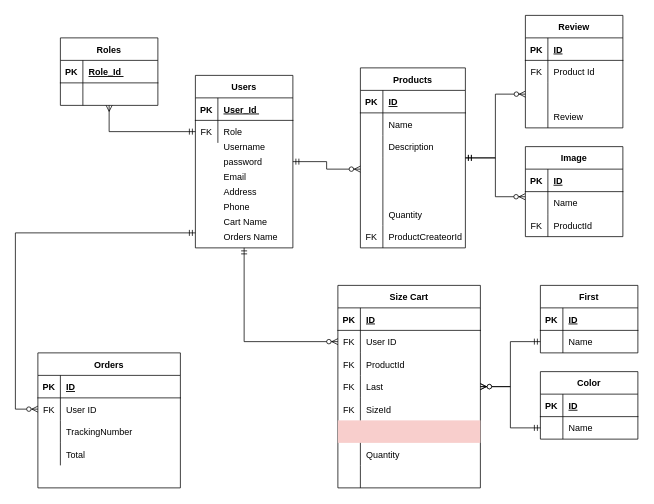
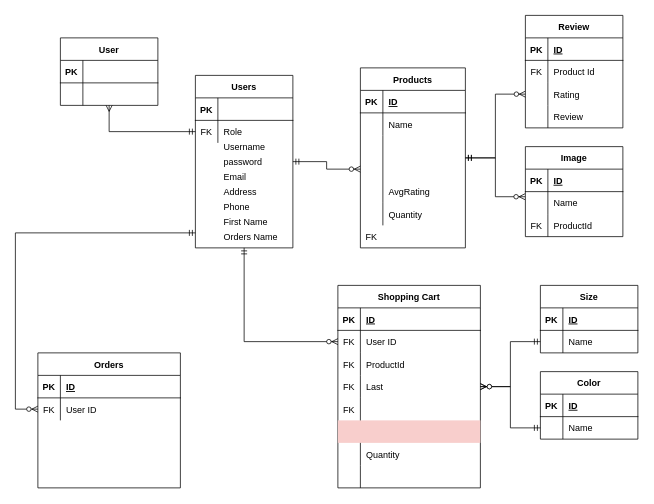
(109, 50) -> (109, 50)
(120, 72) -> none
none -> (585, 94)
(255, 109) -> none
(424, 147) -> none
none -> (424, 192)
(245, 222) -> (246, 222)
(424, 237) -> none
(409, 297) -> (409, 297)
(589, 297) -> (589, 297)
(420, 409) -> none
(120, 432) -> none
(120, 454) -> none
